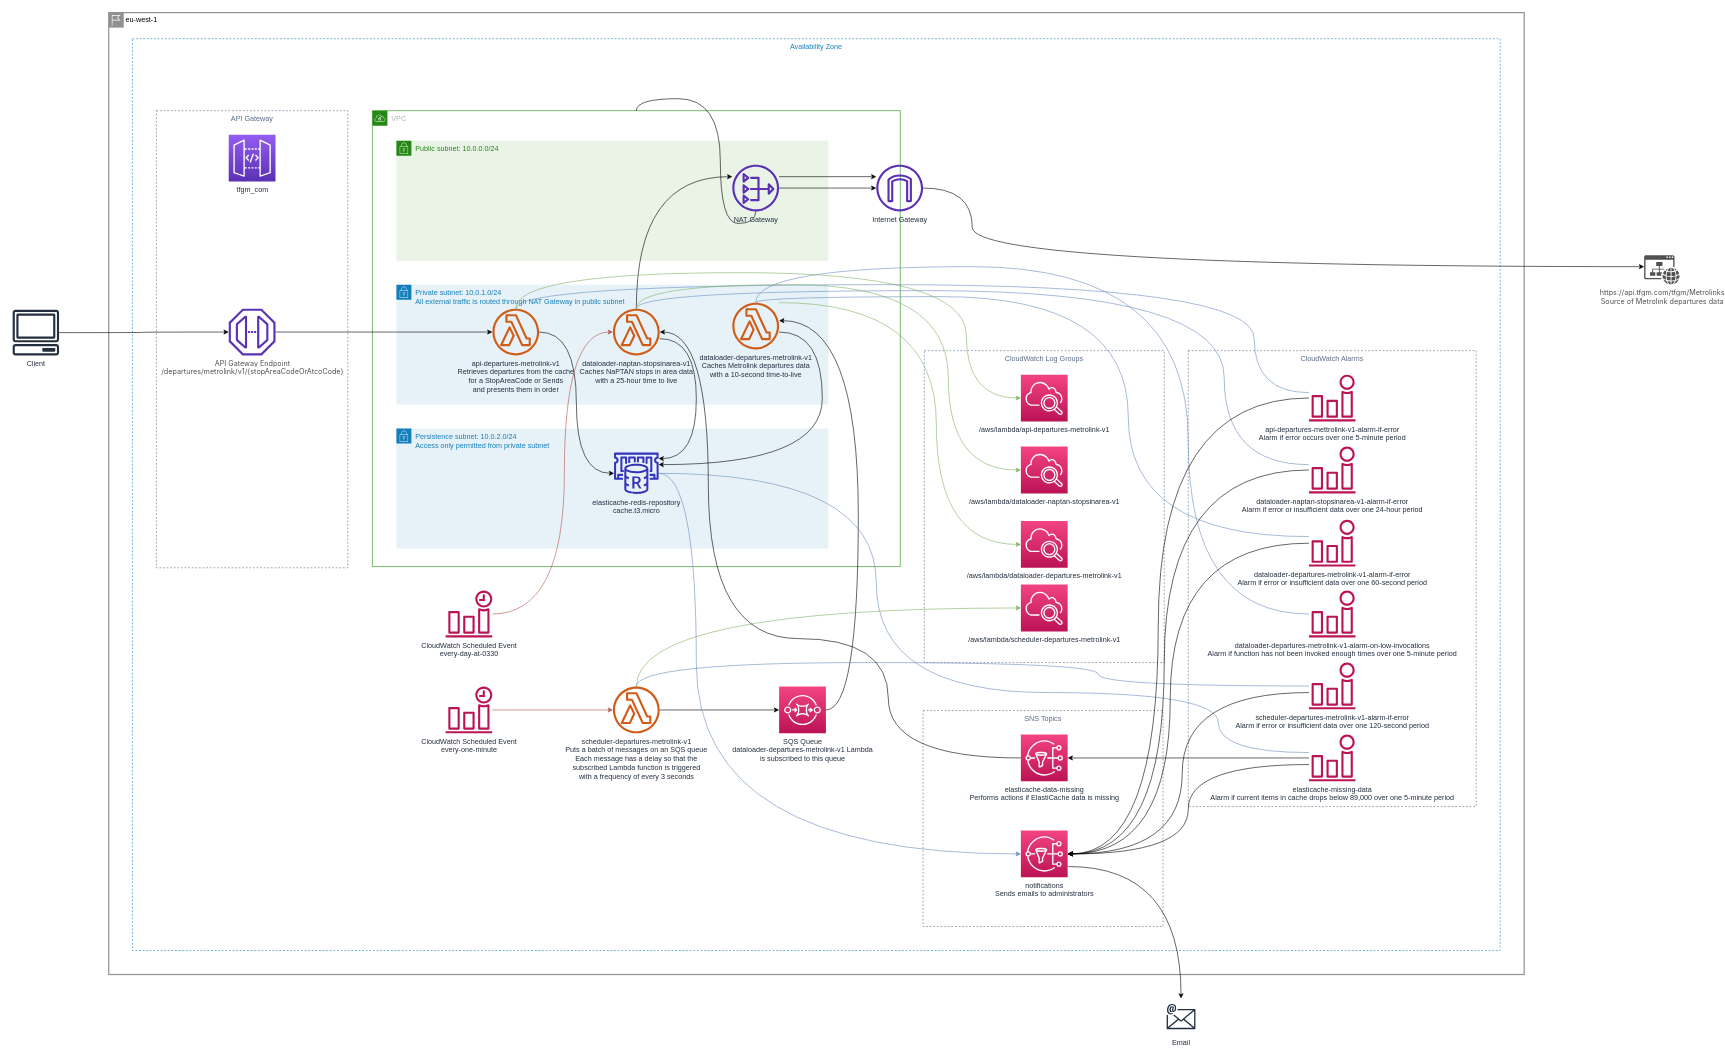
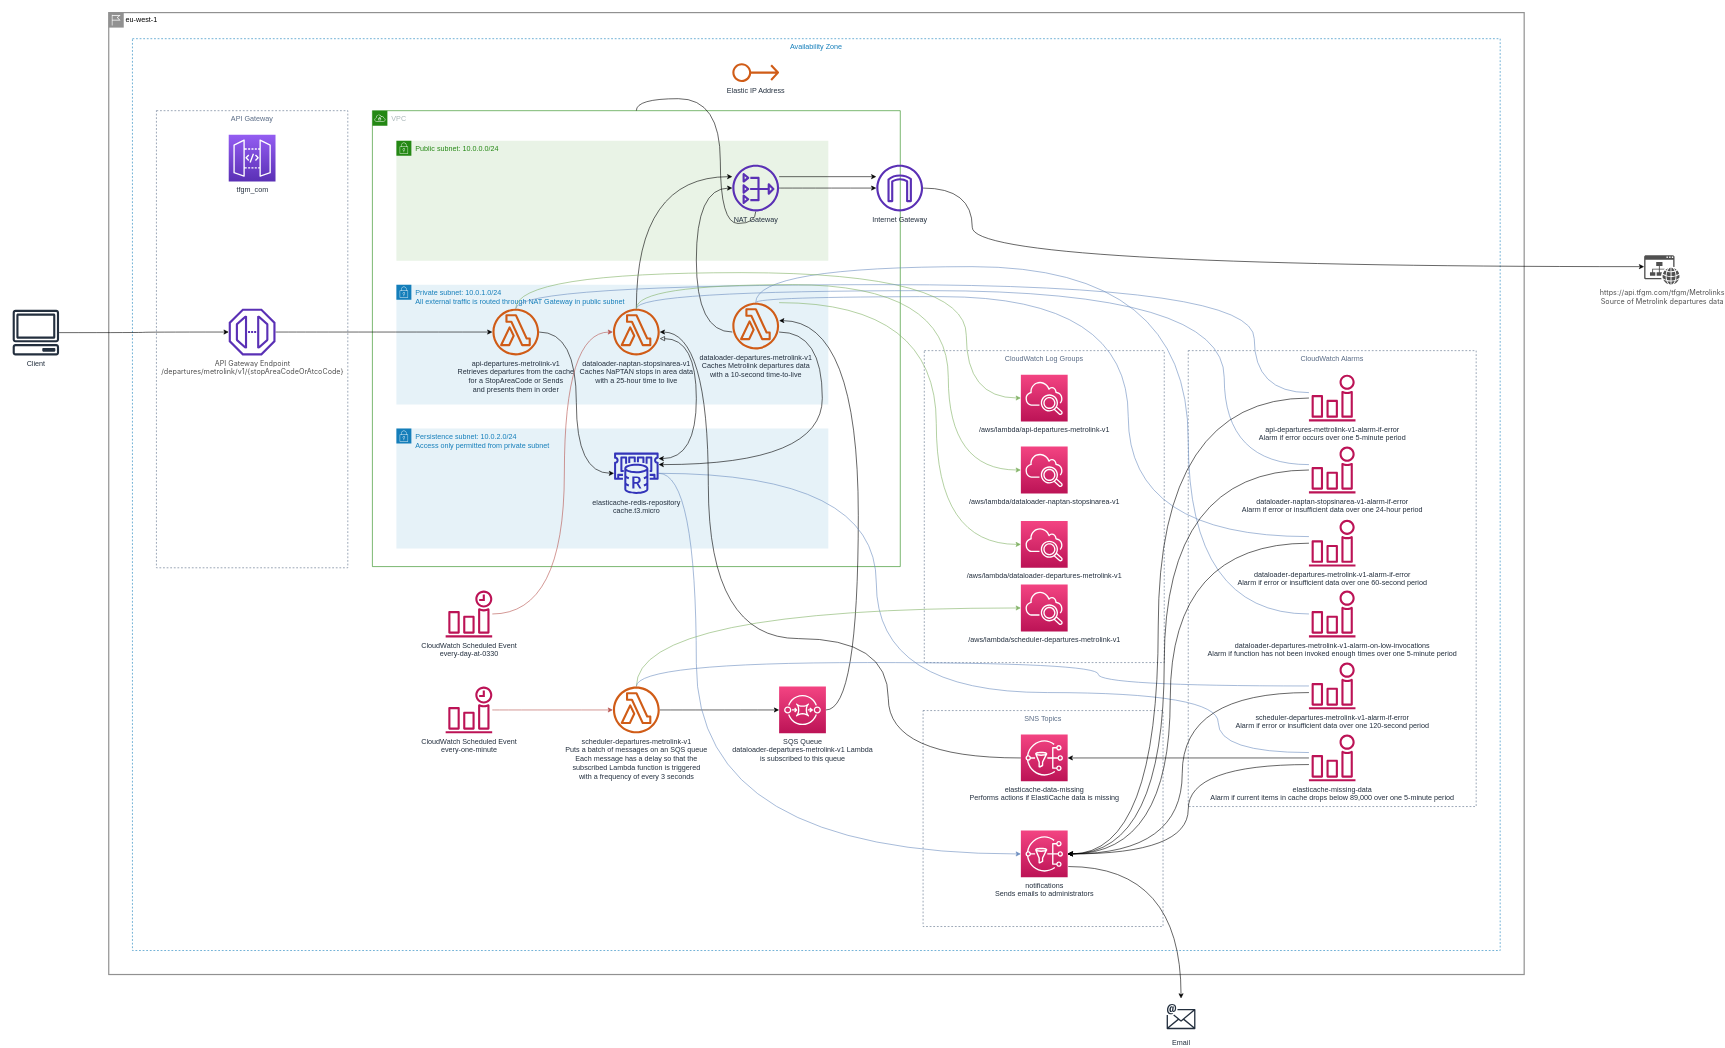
none -> (756, 73)
none -> (700, 297)
(682, 347) -> (684, 347)
